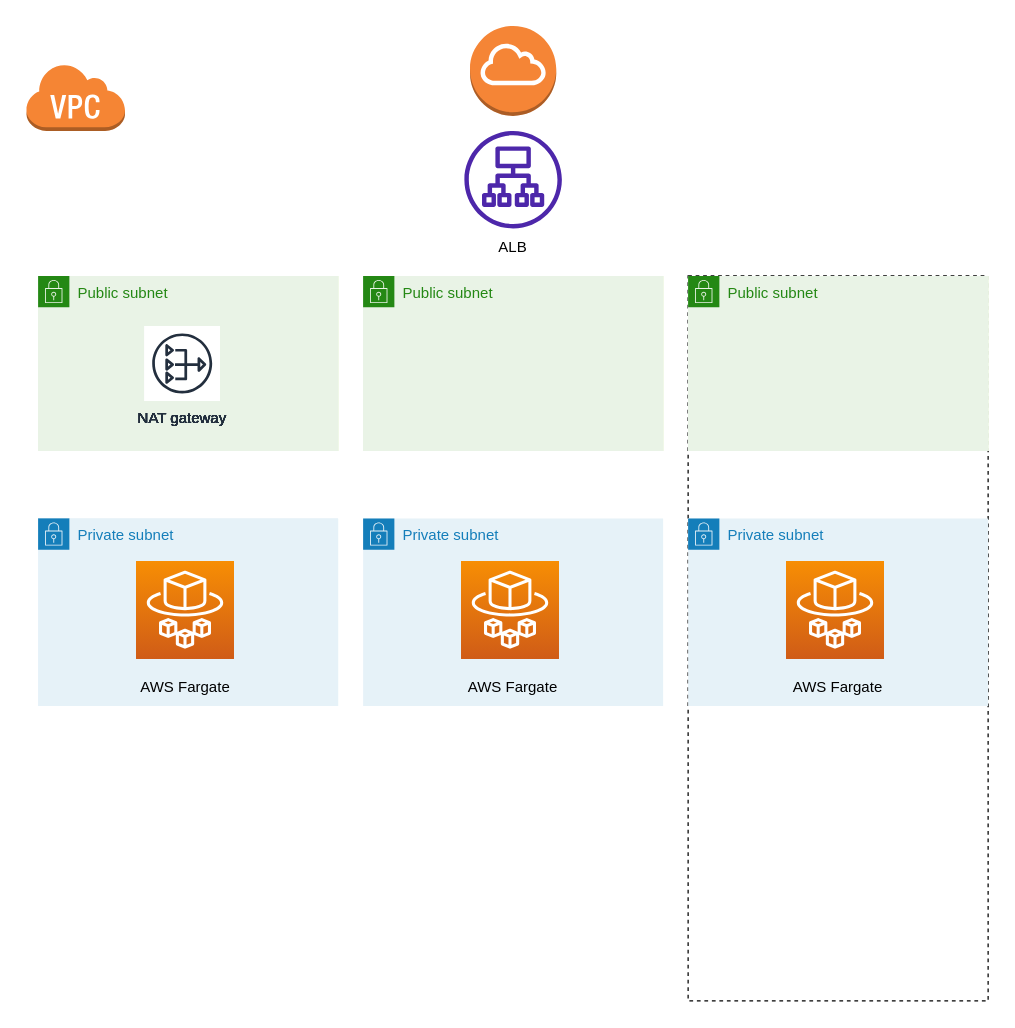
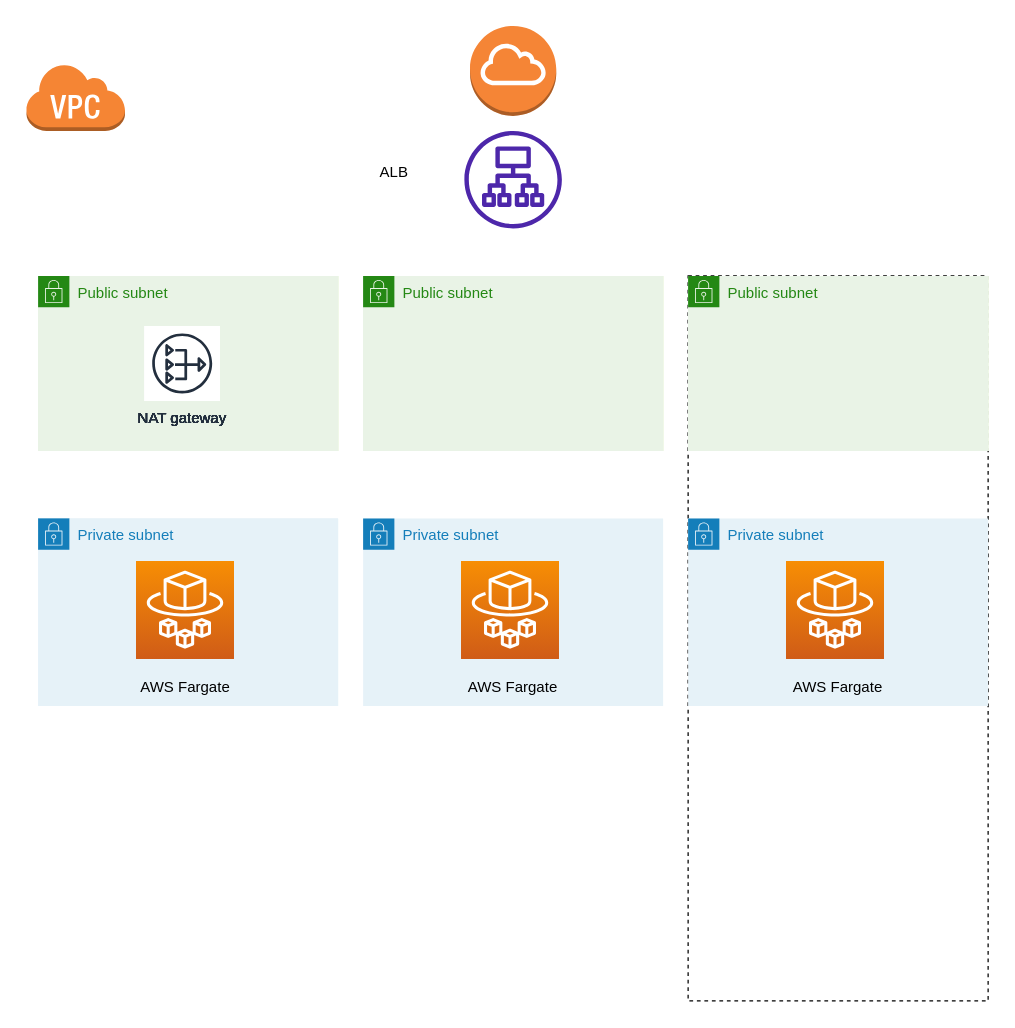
(513, 247) -> (394, 172)
